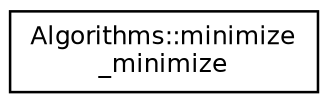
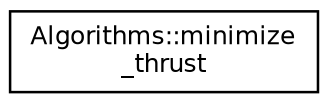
(164, 52) -> (164, 52)
